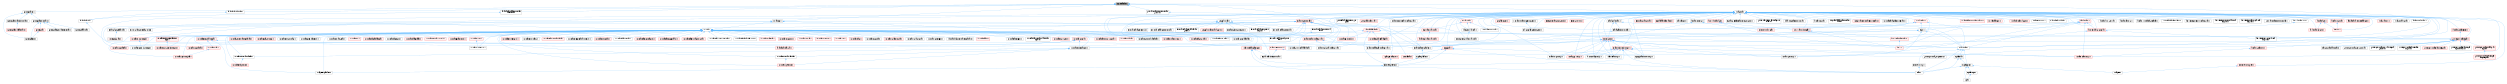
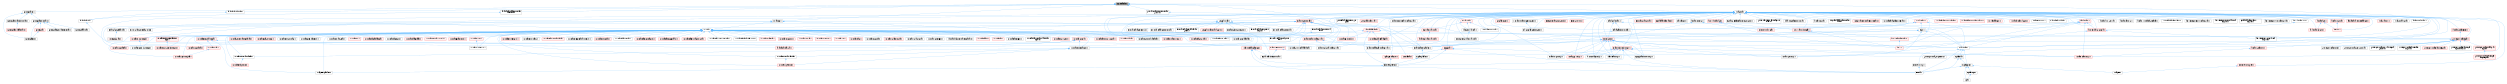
none -> (1946, 21)
(2251, 21) -> (2251, 21)
(2277, 21) -> (2277, 21)
none -> (998, 39)
(2331, 48) -> (2331, 48)
(1919, 73) -> (1919, 73)
